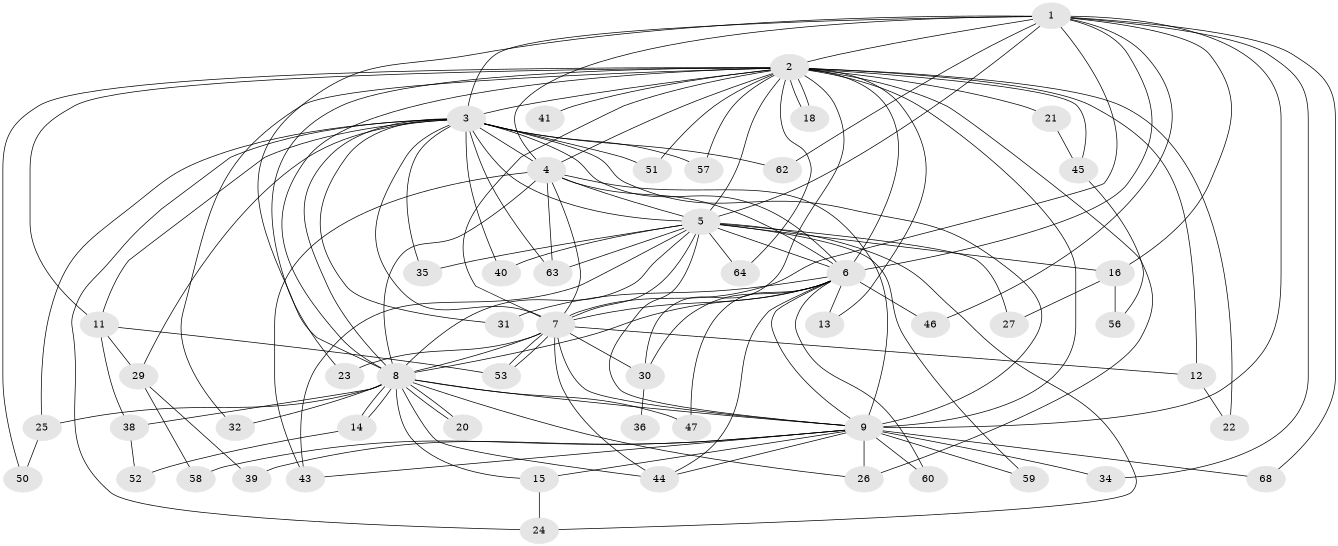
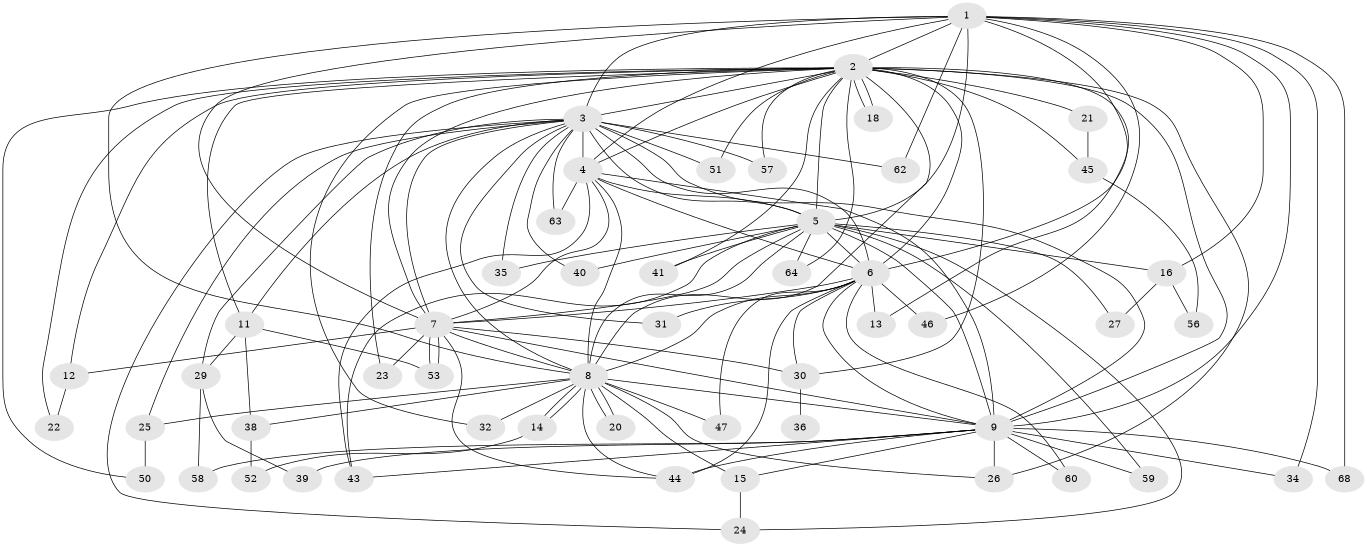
(627, 248) -> (736, 245)
